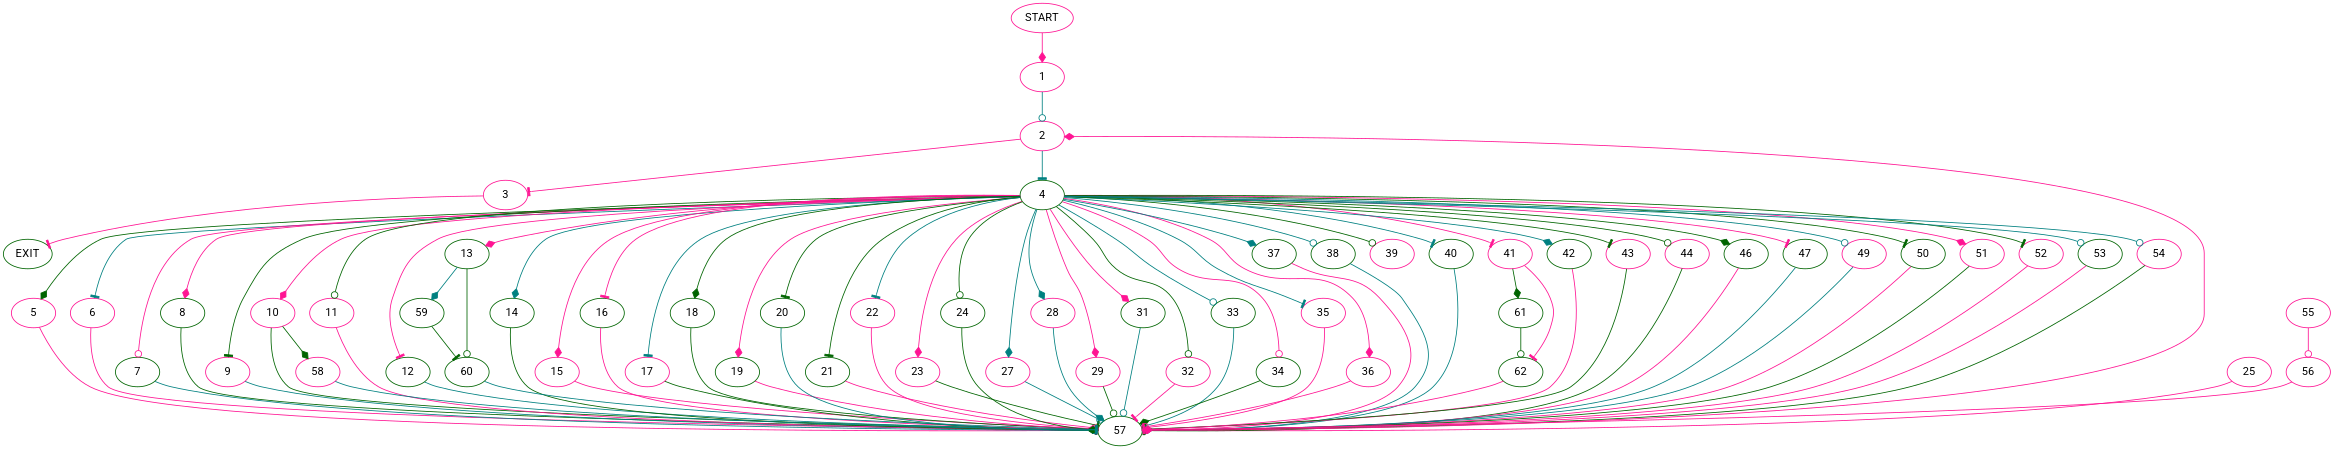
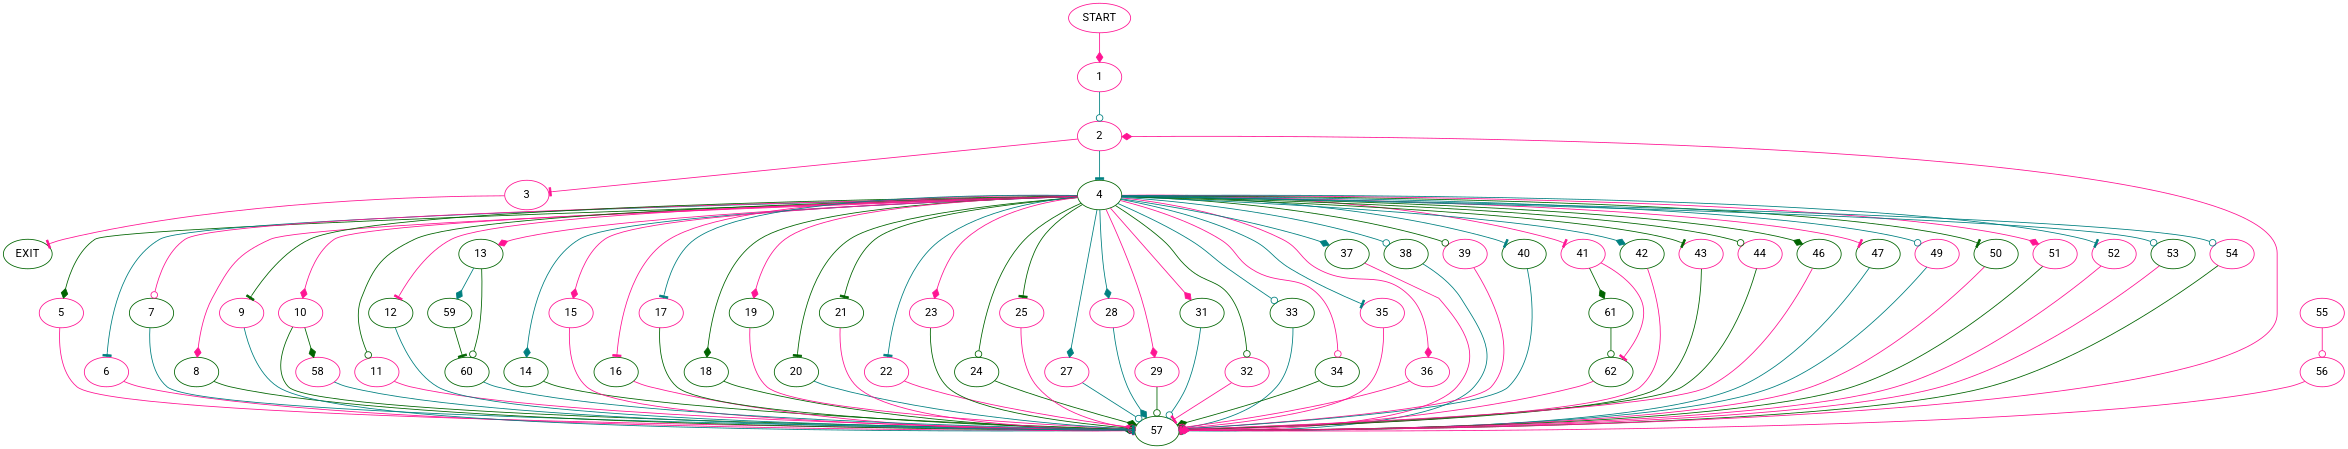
(1544, 201) -> (1609, 200)
none -> (1040, 241)
none -> (1488, 388)
